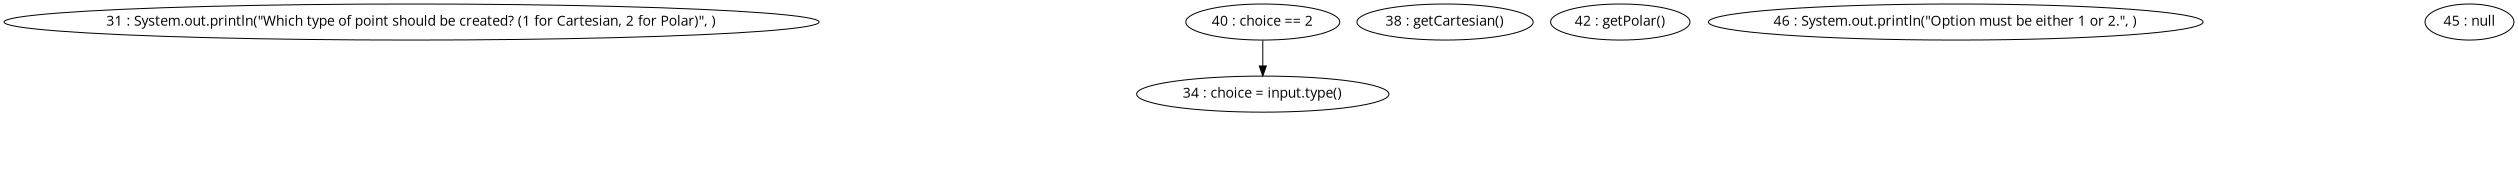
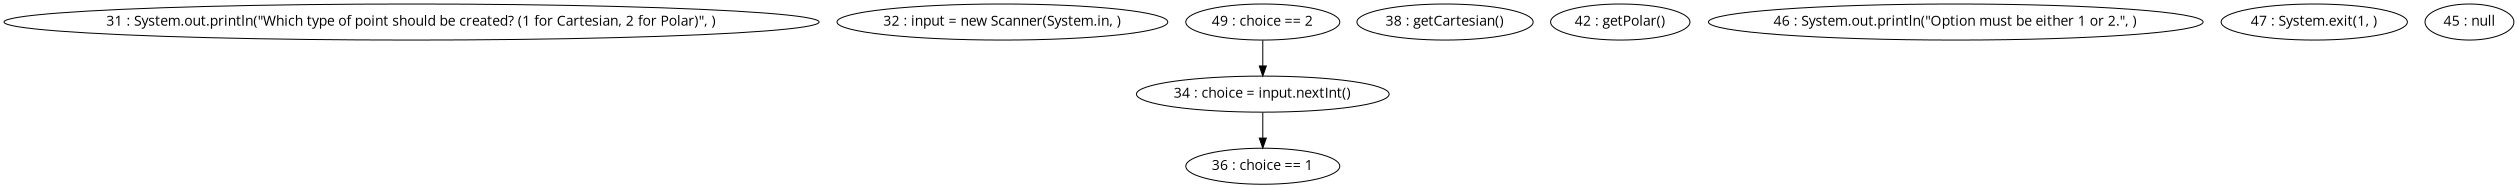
none -> (1002, 22)
(1263, 22) -> (1263, 22)
none -> (2314, 22)
(1263, 94) -> (1263, 94)
none -> (1263, 166)
